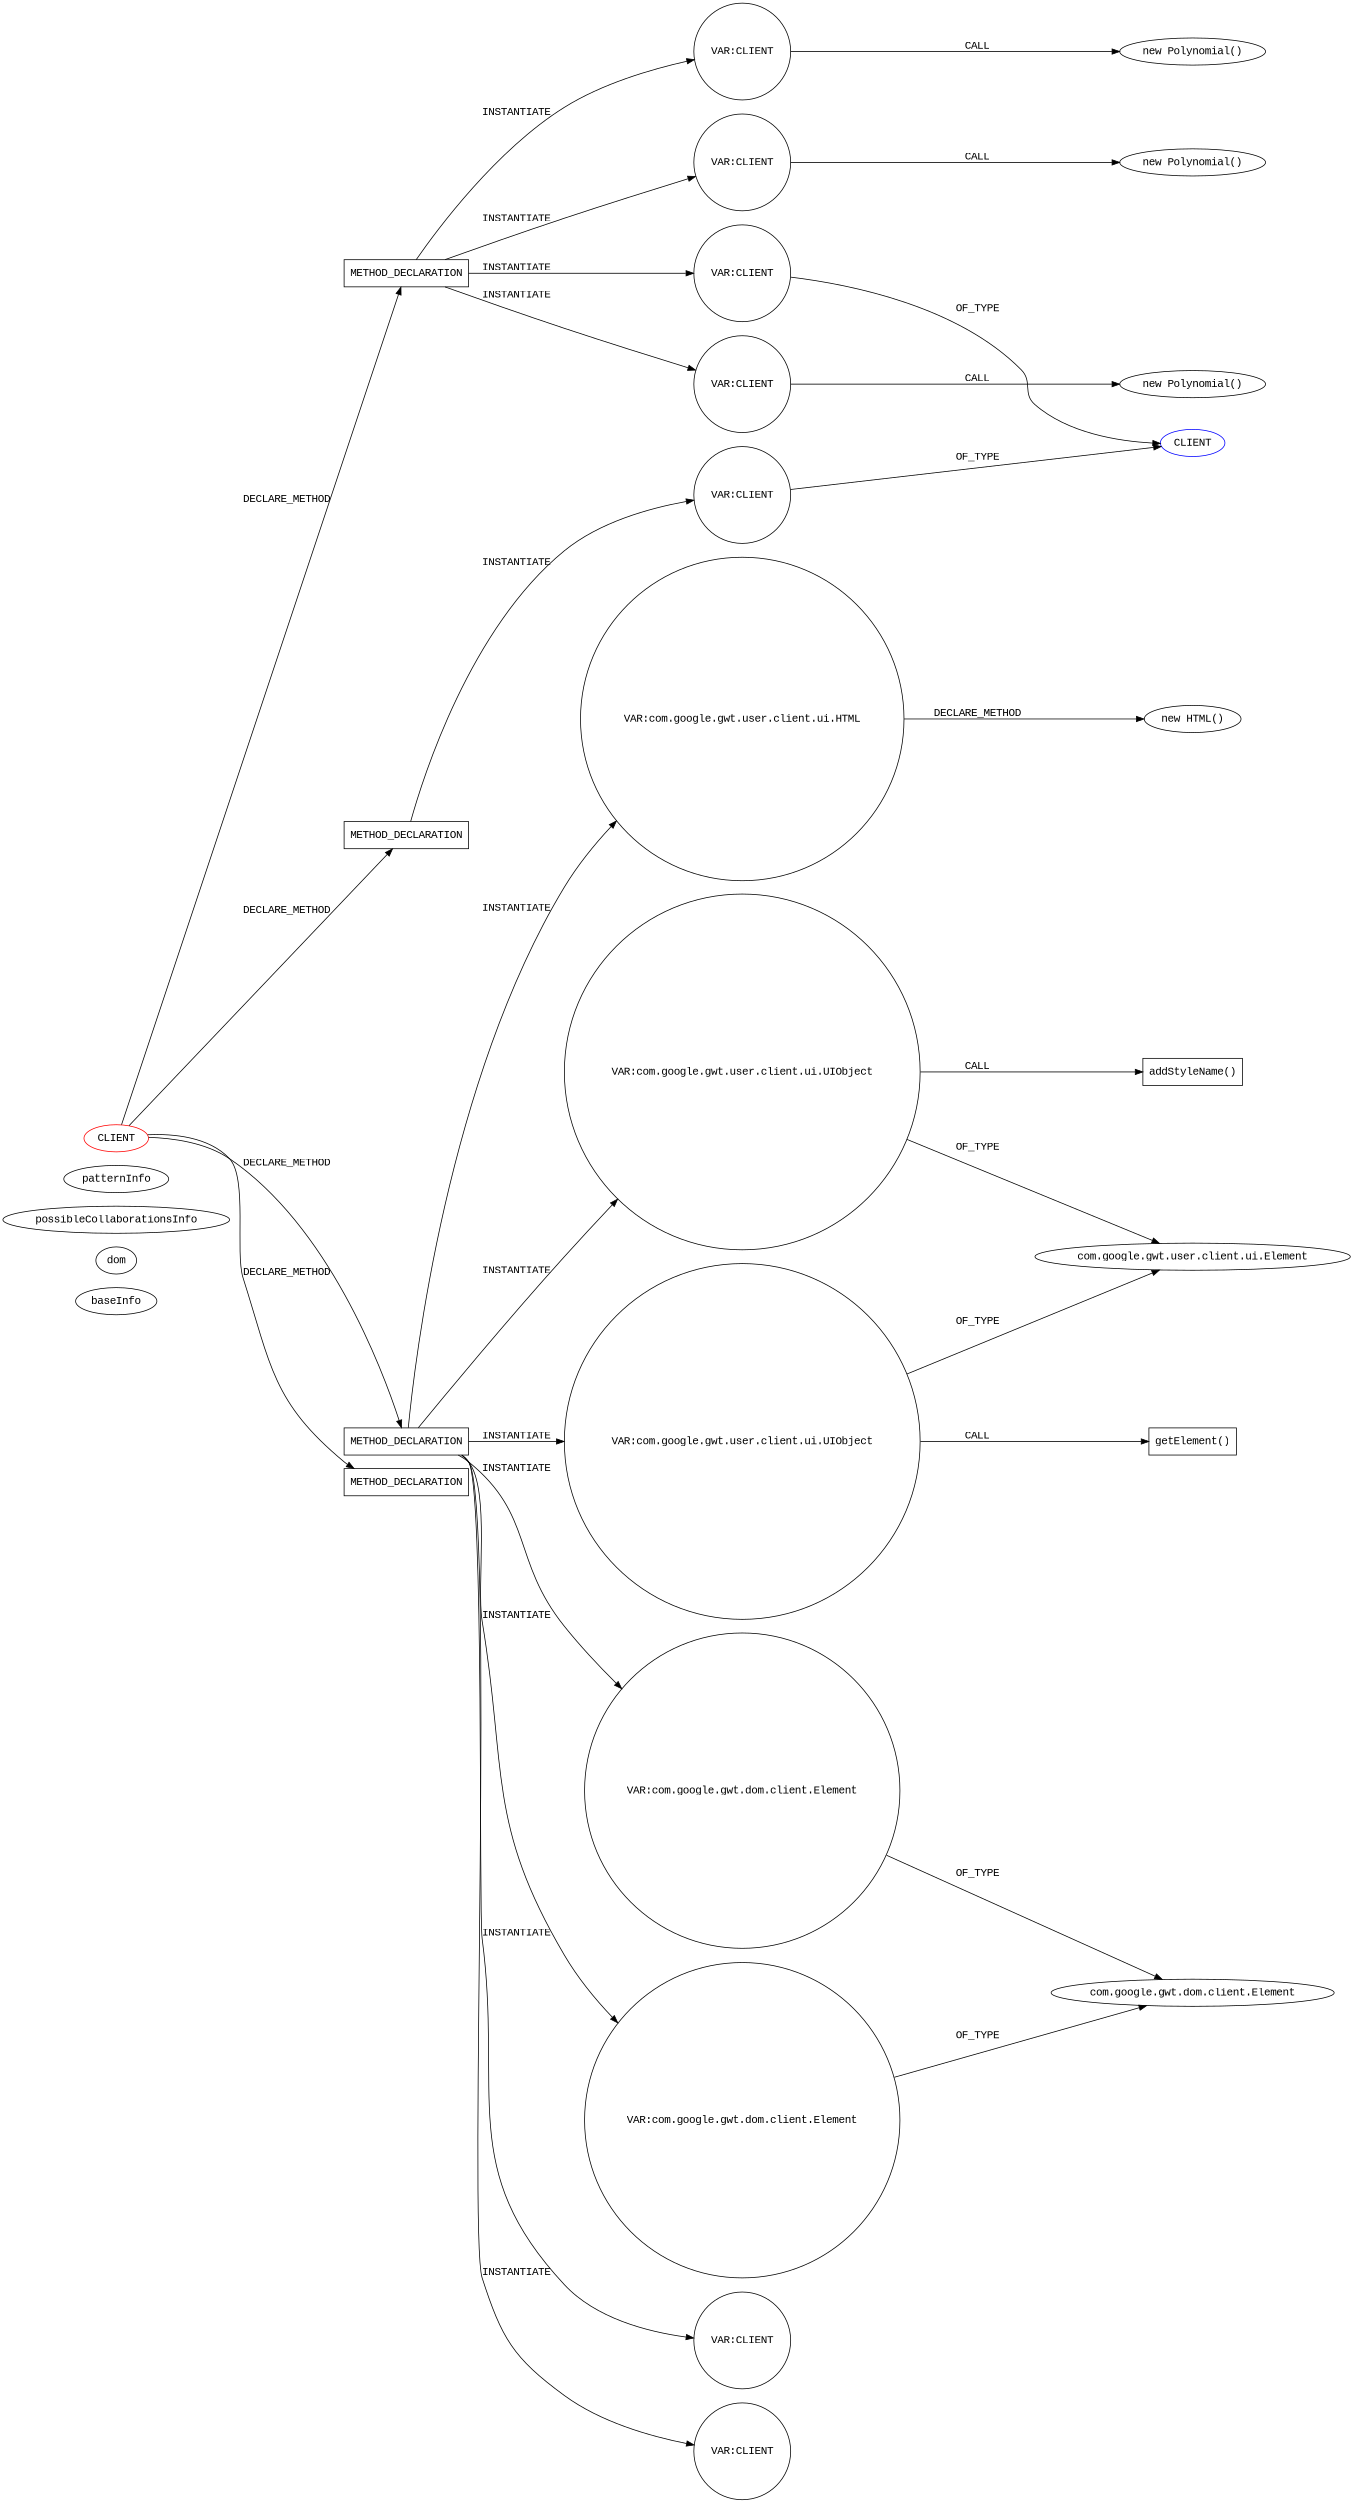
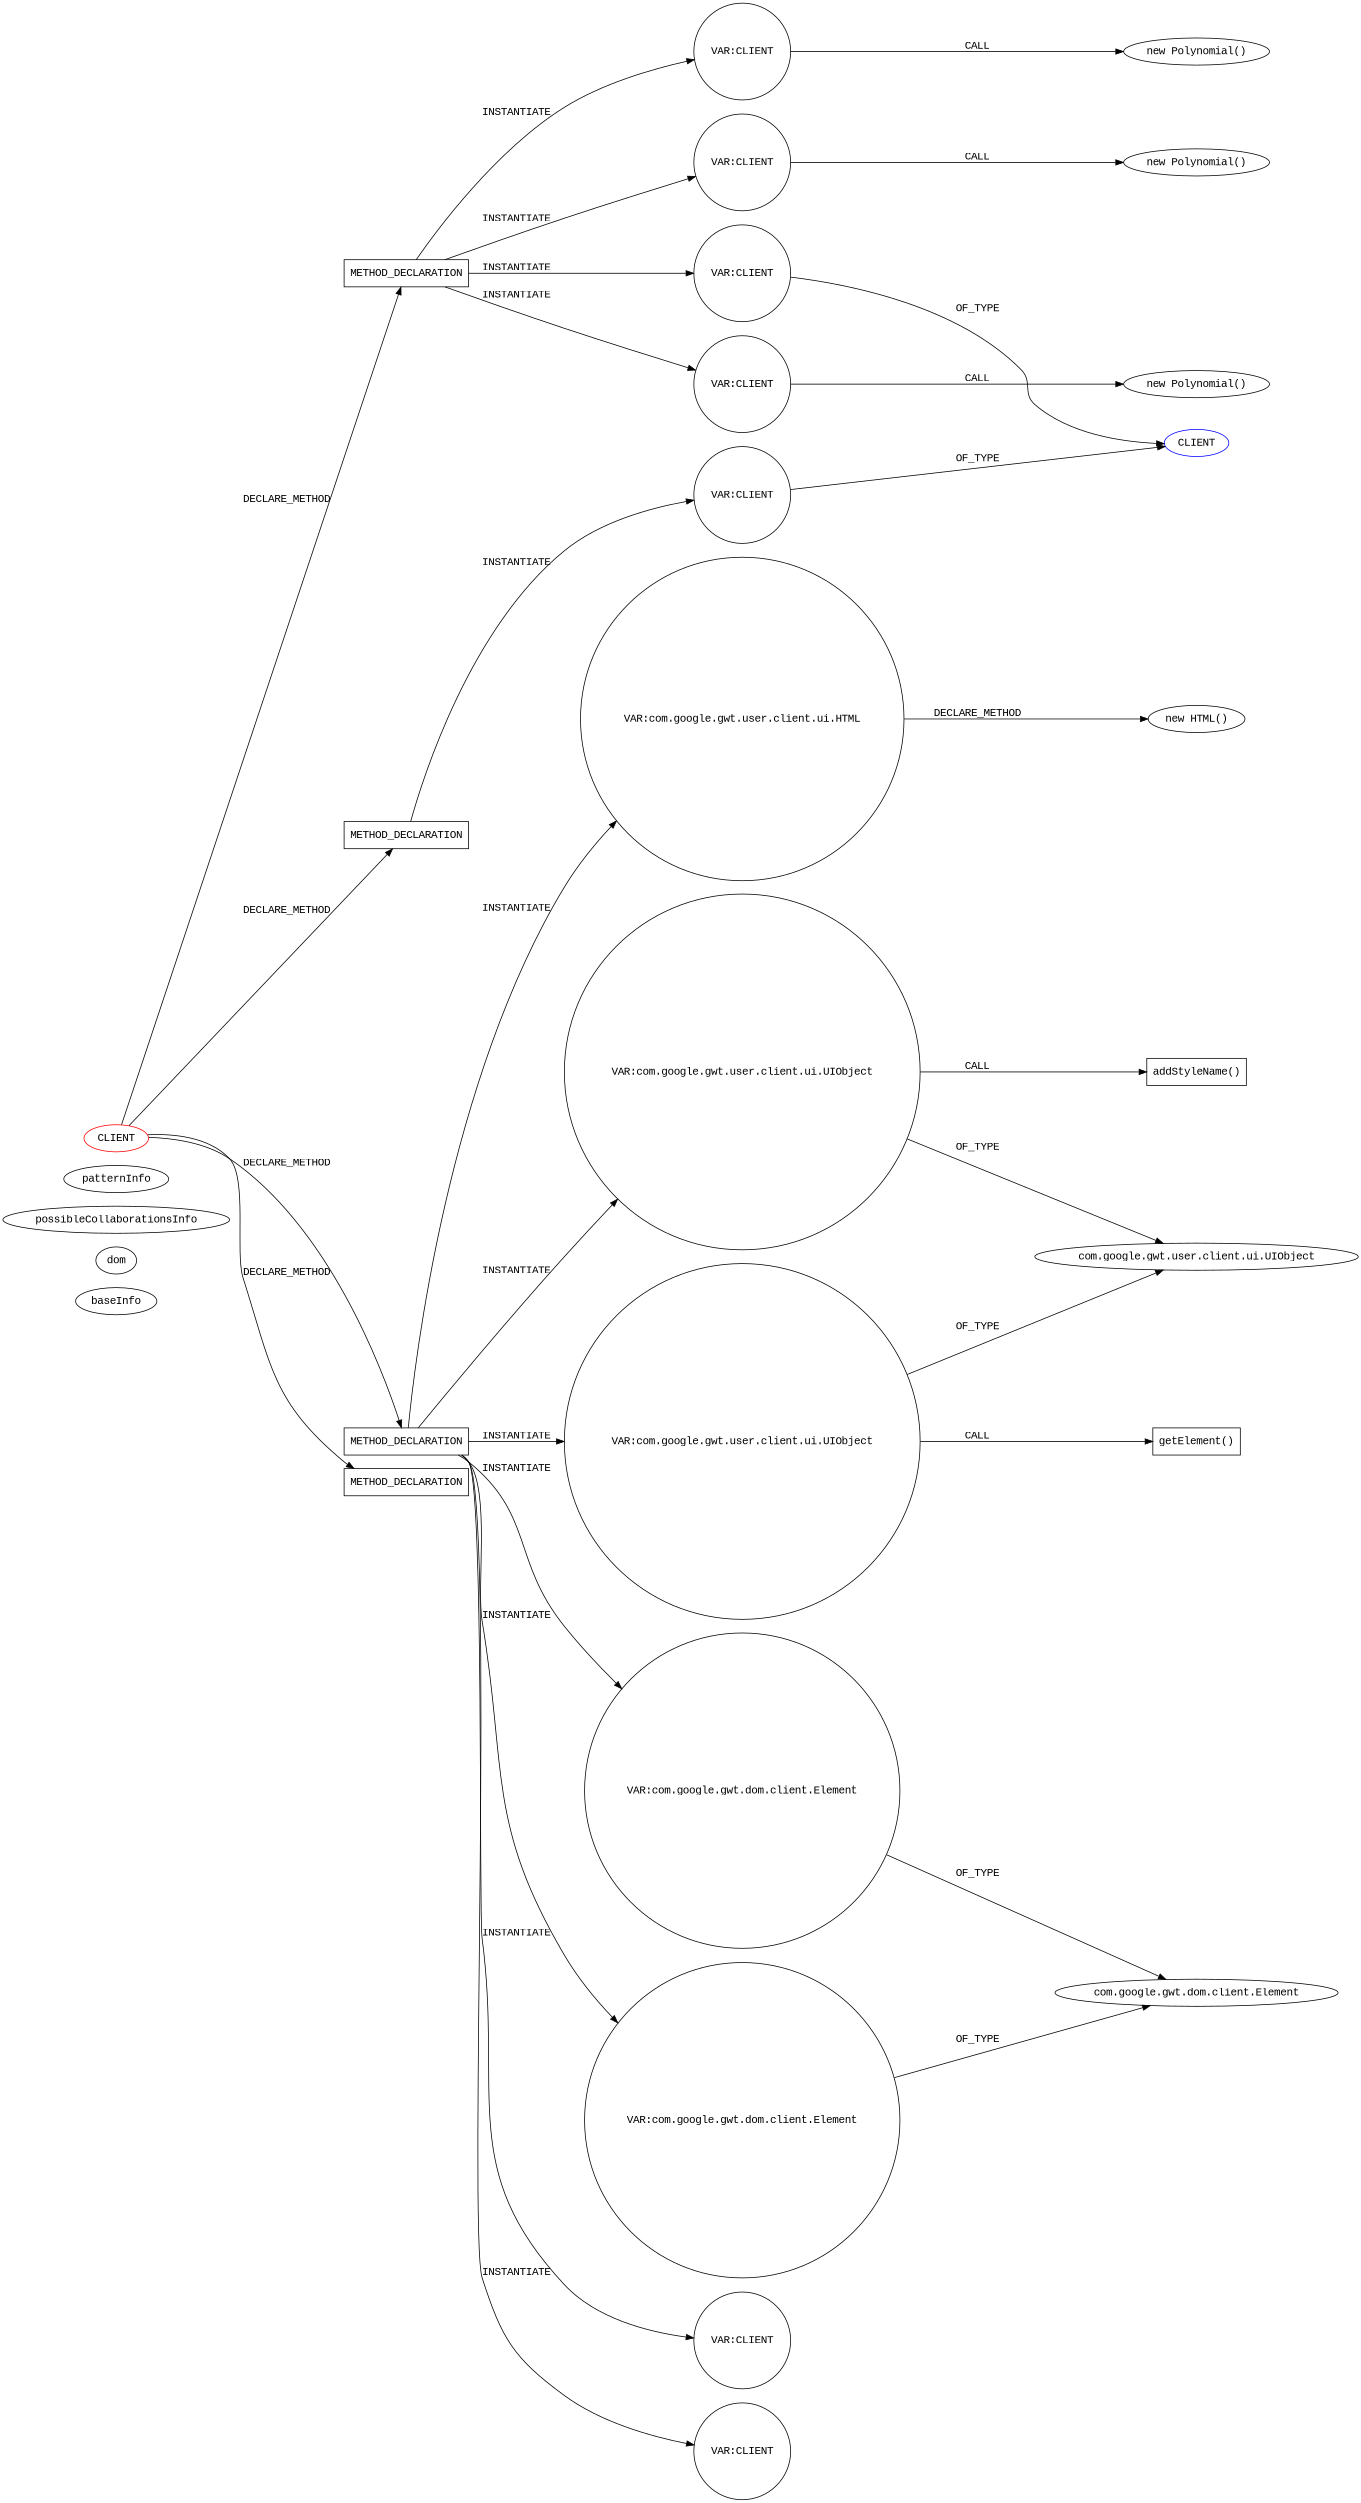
(1193, 1257) -> (1197, 1257)
